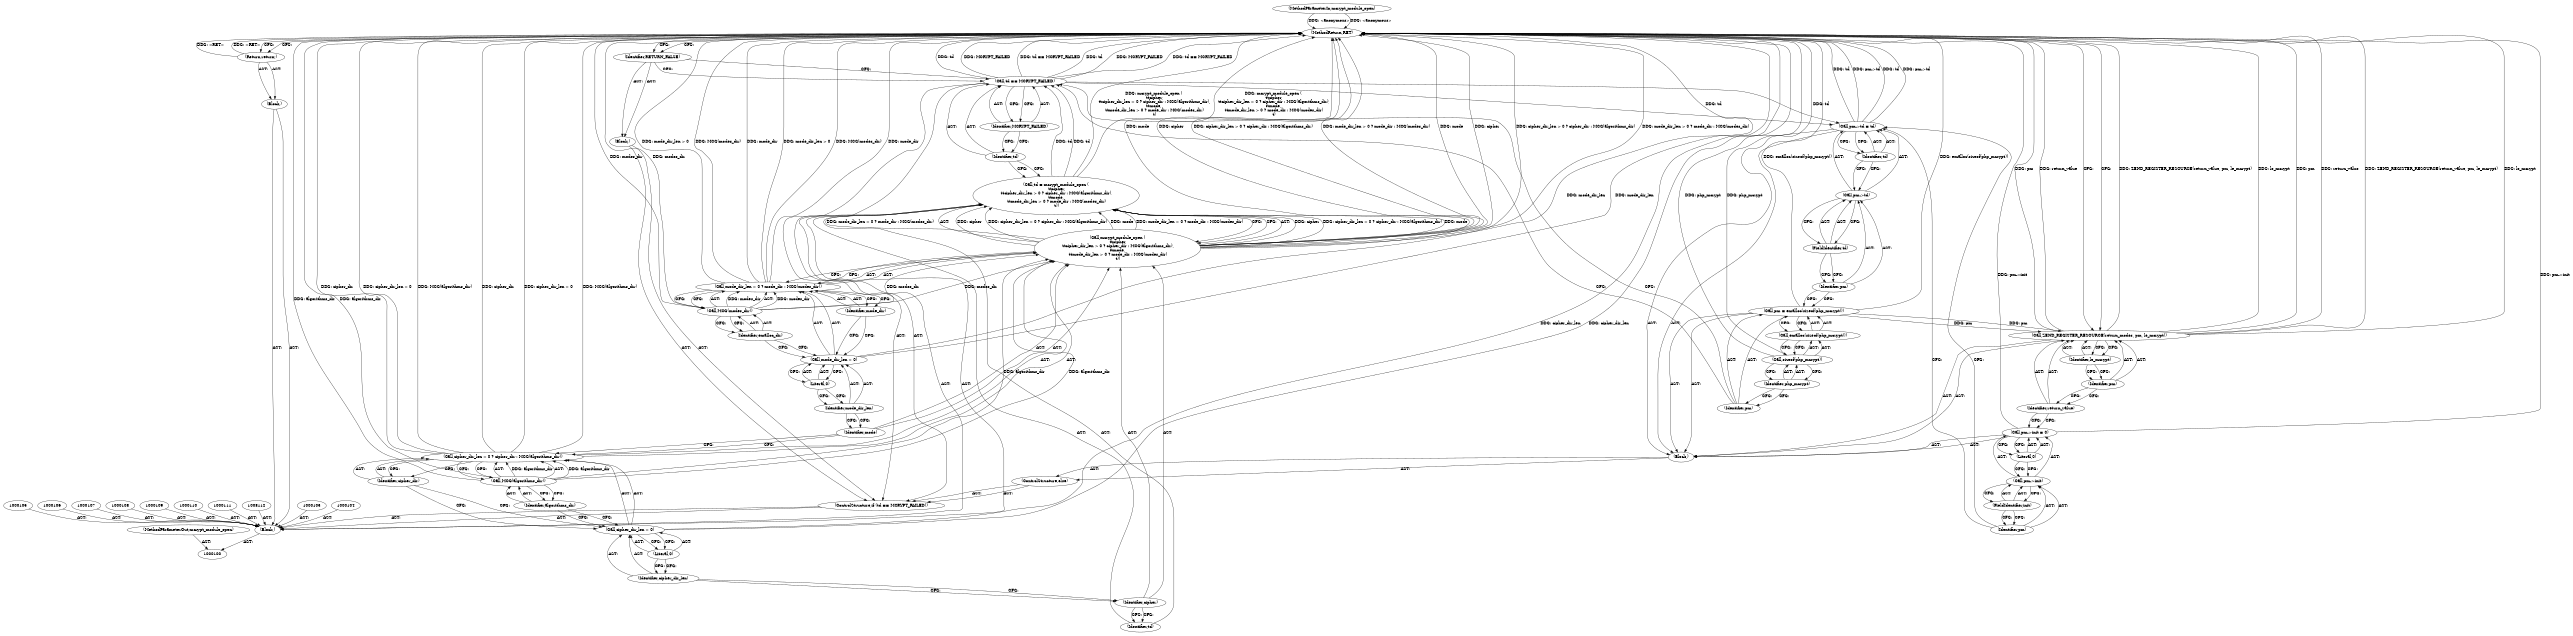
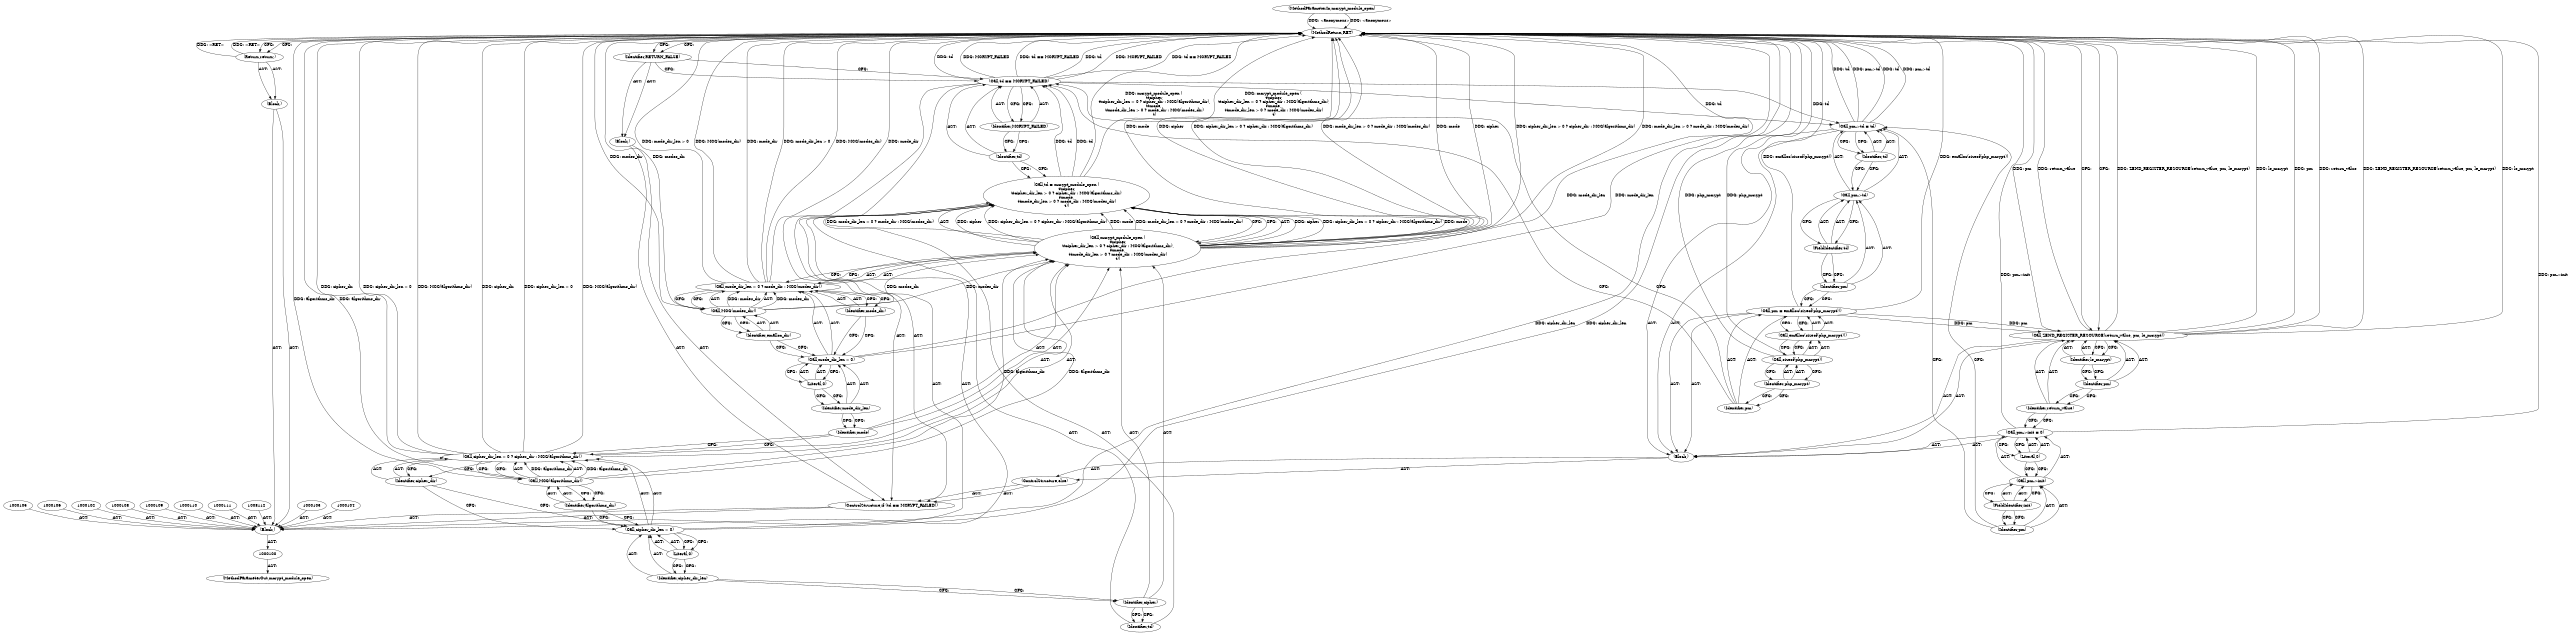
(2099, 336) -> (2098, 336)
(86, 506) -> (86, 506)
(200, 541) -> (268, 565)
